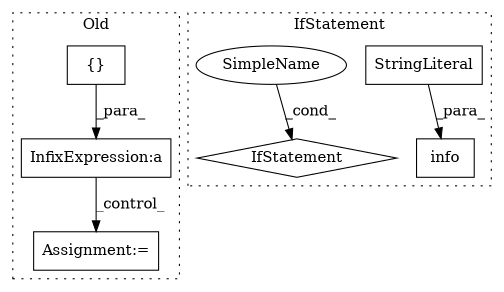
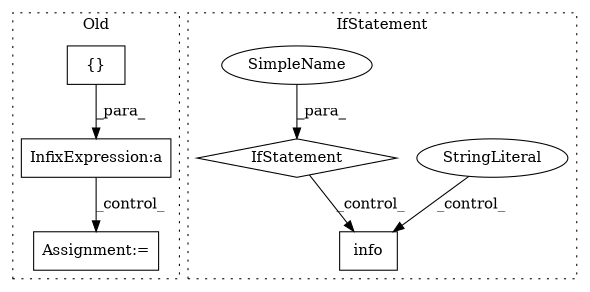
(424, 65) -> (492, 158)
(311, 112) -> (321, 112)
(460, 112) -> (471, 205)
none -> (328, 199)
